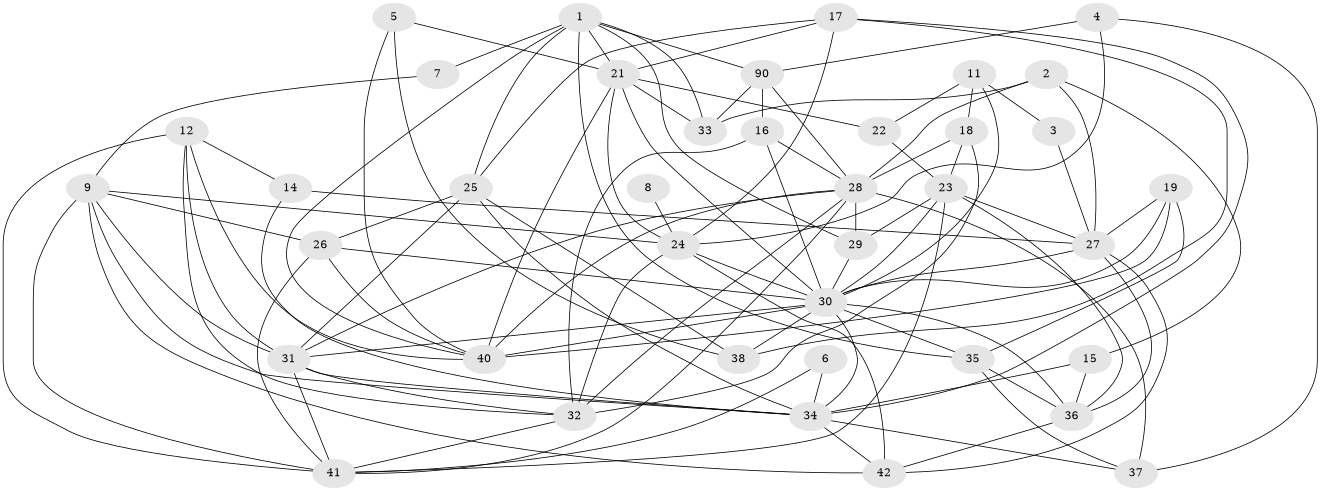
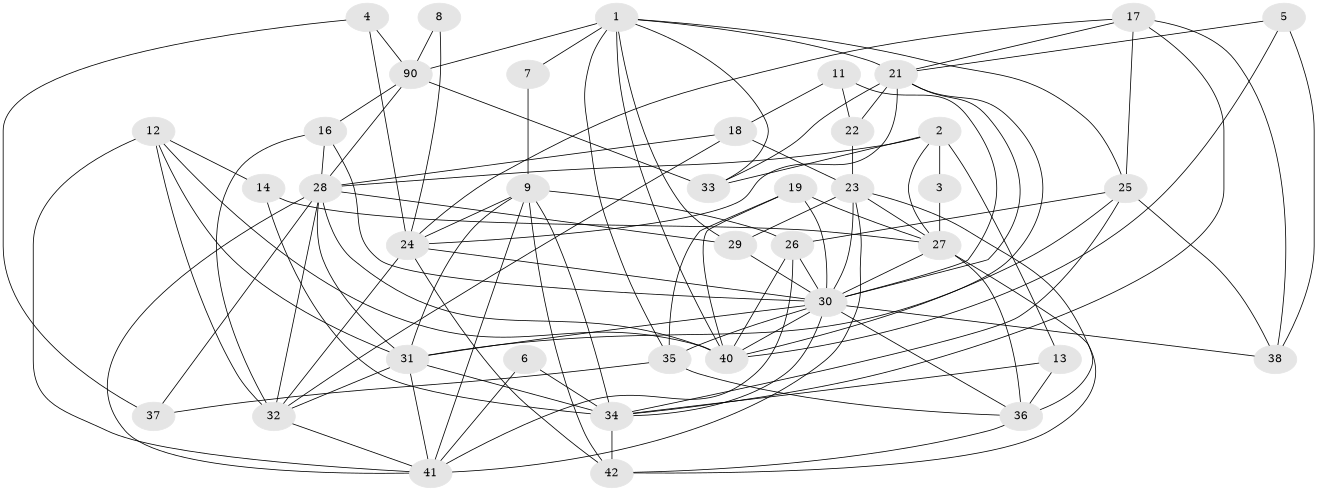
none -> (425, 46)
(1014, 103) -> (940, 160)
(1090, 359) -> (1060, 359)
(959, 443) -> none
